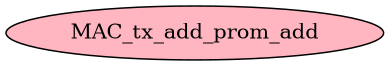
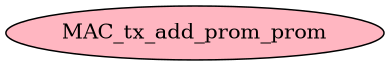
(195, 33) -> (195, 33)
